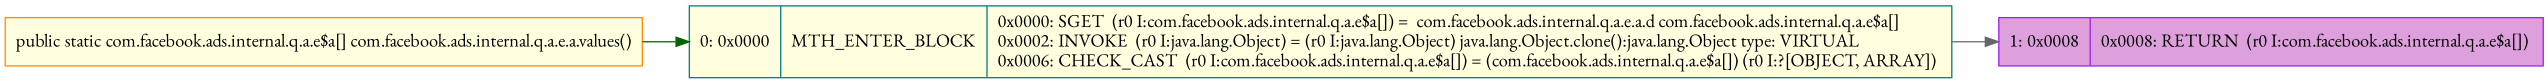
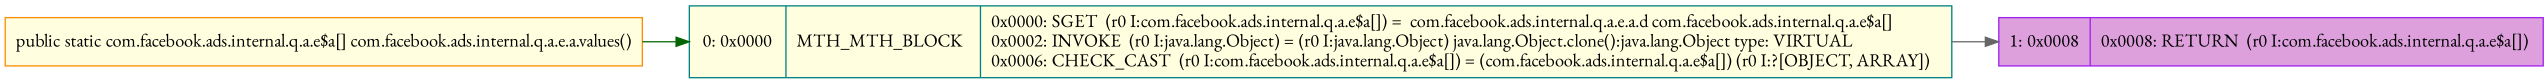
(884, 41) -> (880, 41)
